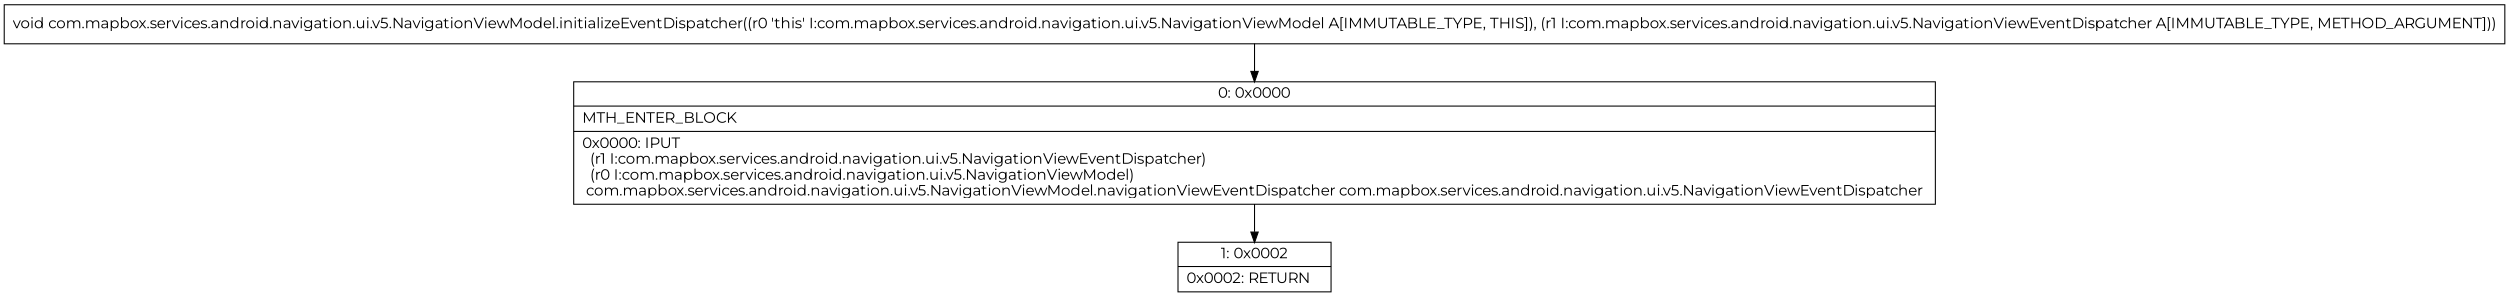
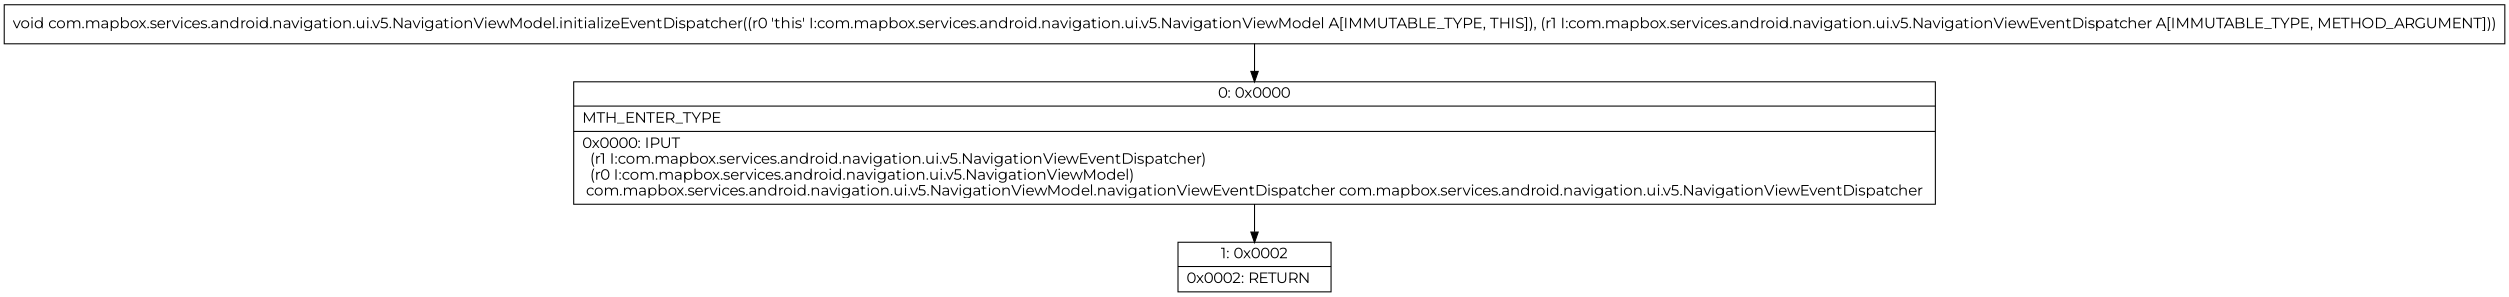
(660, 118) -> (652, 118)
